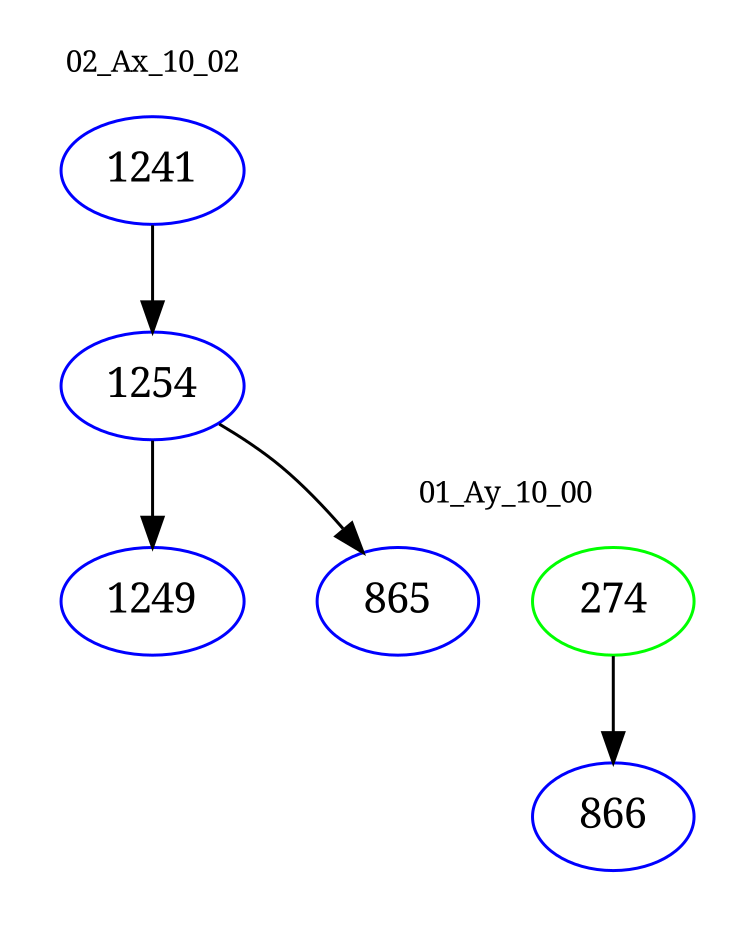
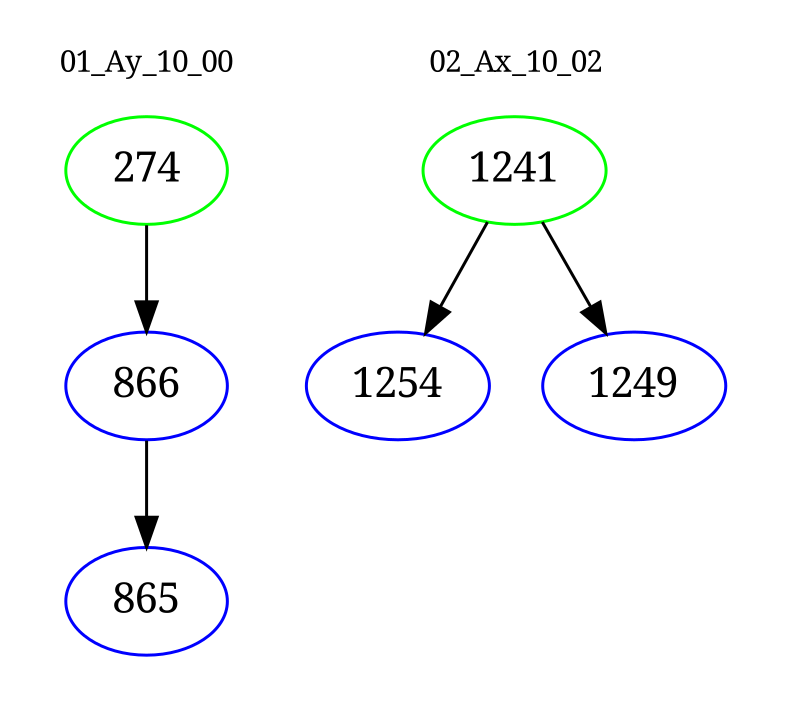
(153, 171) -> (515, 171)
(153, 479) -> (566, 264)
(313, 496) -> (147, 479)
